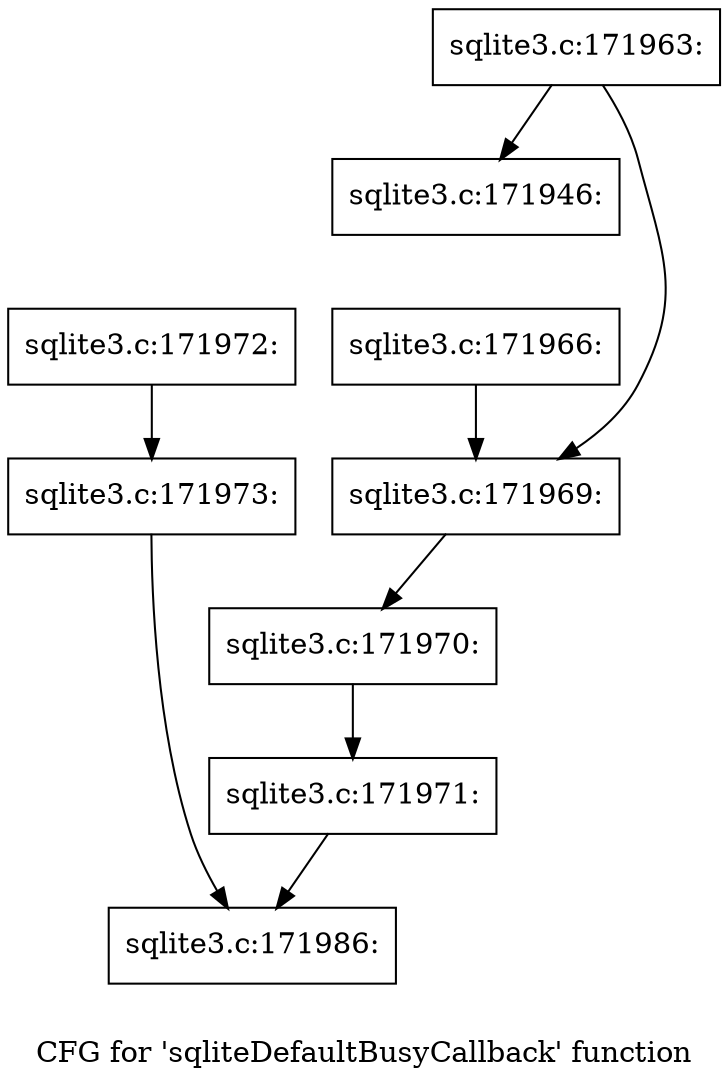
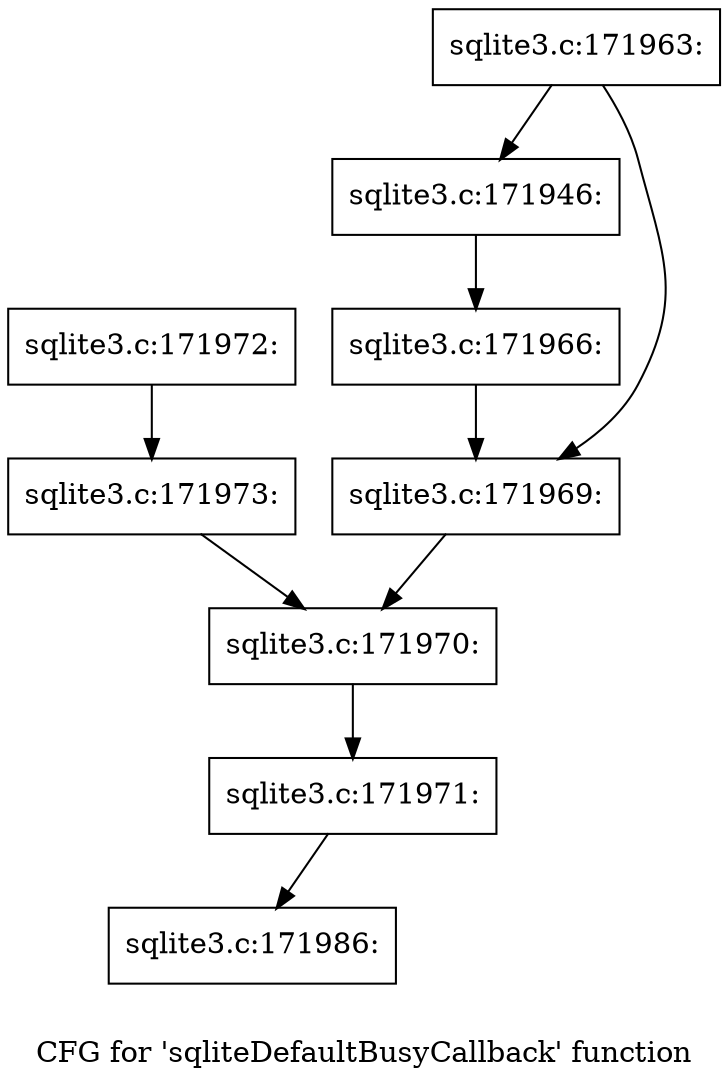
none -> (476, 262)
(165, 716) -> (244, 565)
